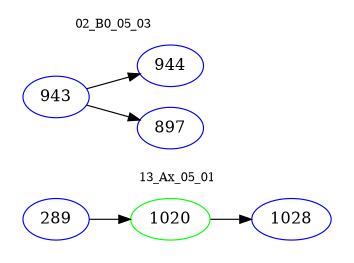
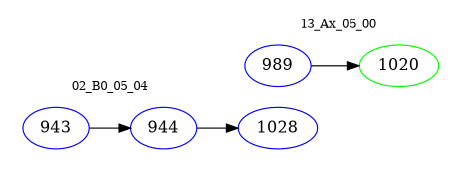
(113, 25) -> (110, 87)
(170, 128) -> none
(177, 178) -> (338, 25)
(56, 219) -> (278, 66)
(225, 219) -> (213, 128)
